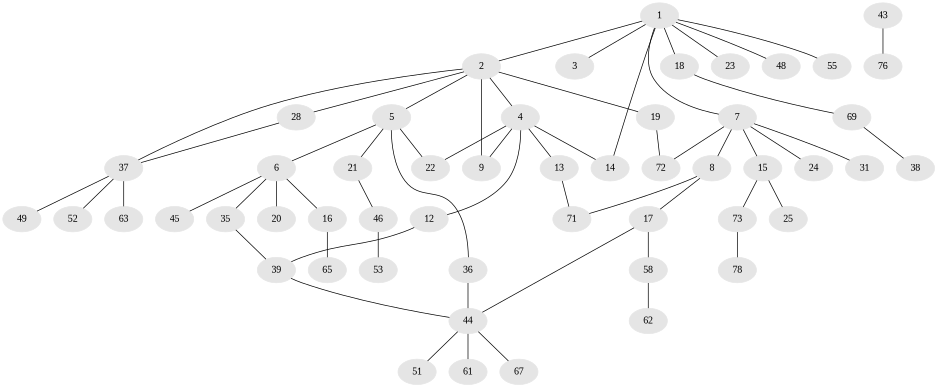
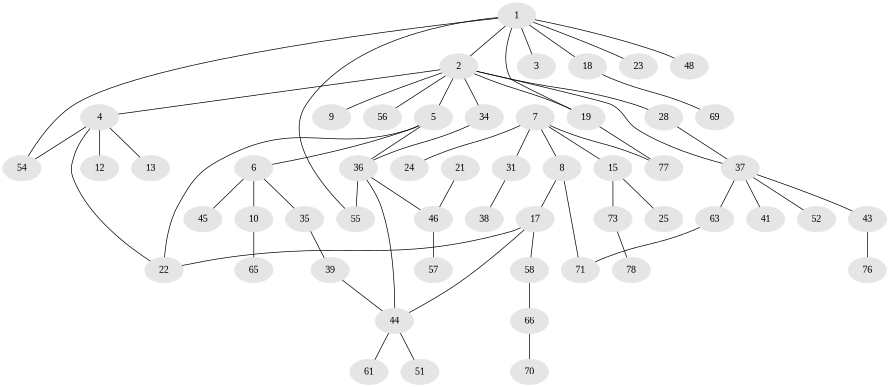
(661, 88) -> (528, 88)
none -> (382, 117)
none -> (484, 117)
(372, 143) -> none
(501, 143) -> none
(884, 143) -> (498, 194)
(610, 168) -> (22, 168)
(661, 168) -> (664, 168)
none -> (805, 192)
none -> (357, 194)
none -> (396, 194)
(566, 194) -> (648, 245)
(22, 219) -> (766, 219)
(276, 219) -> none
(327, 219) -> (254, 219)
(353, 245) -> none
none -> (352, 250)
(378, 270) -> (433, 270)
(648, 321) -> (530, 321)
(519, 372) -> none
none -> (530, 372)
